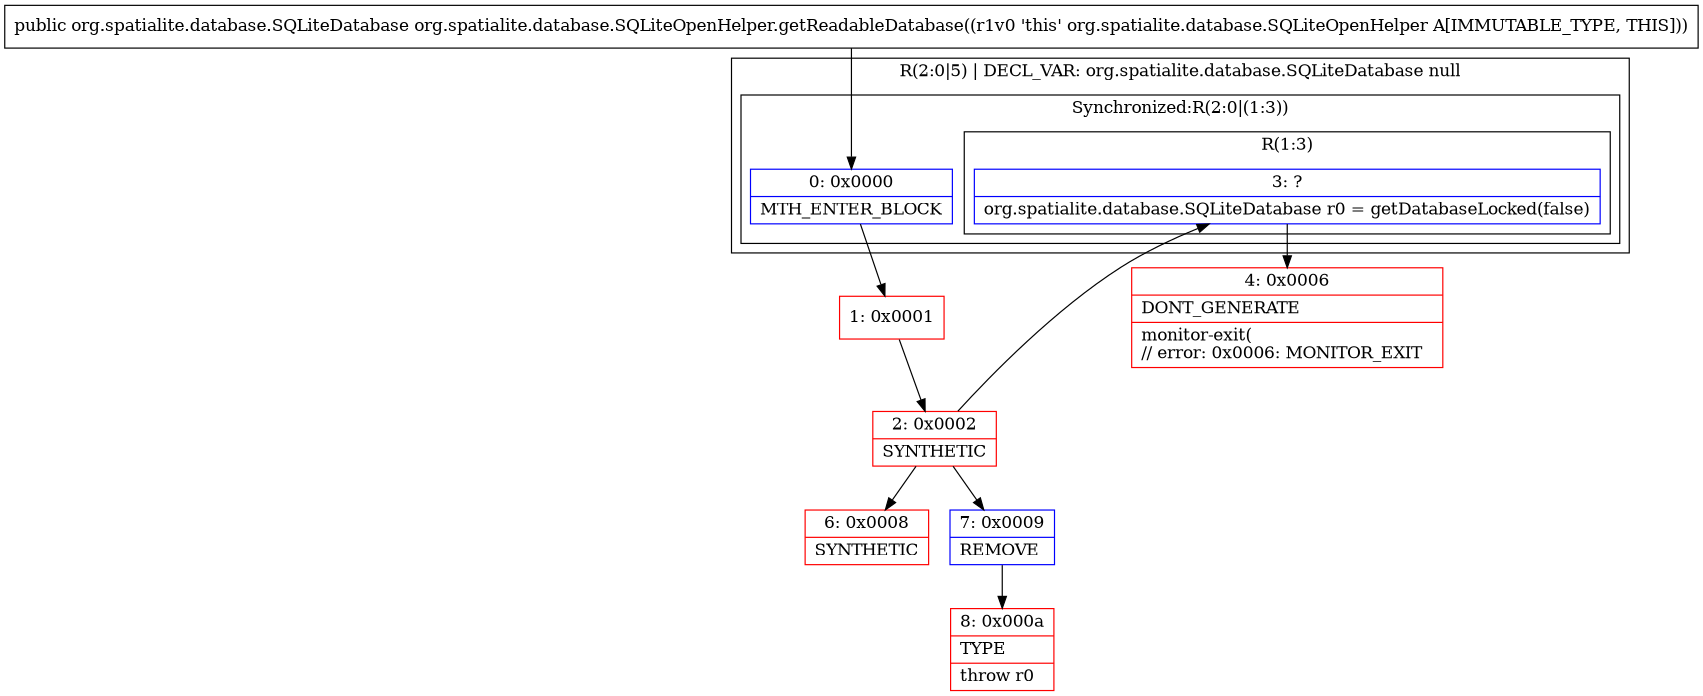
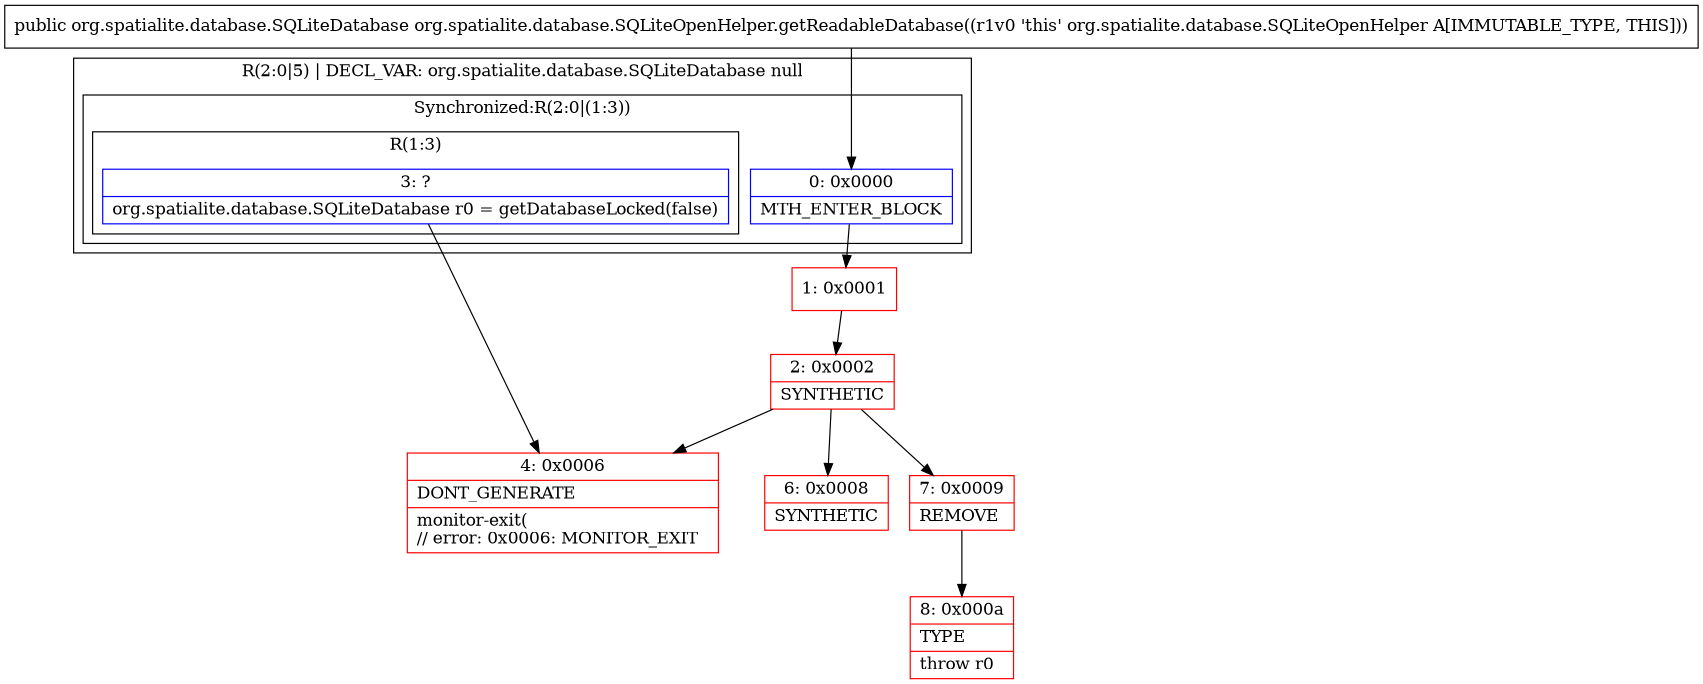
(1068, 306) -> (729, 429)
(1002, 537) -> (962, 503)
